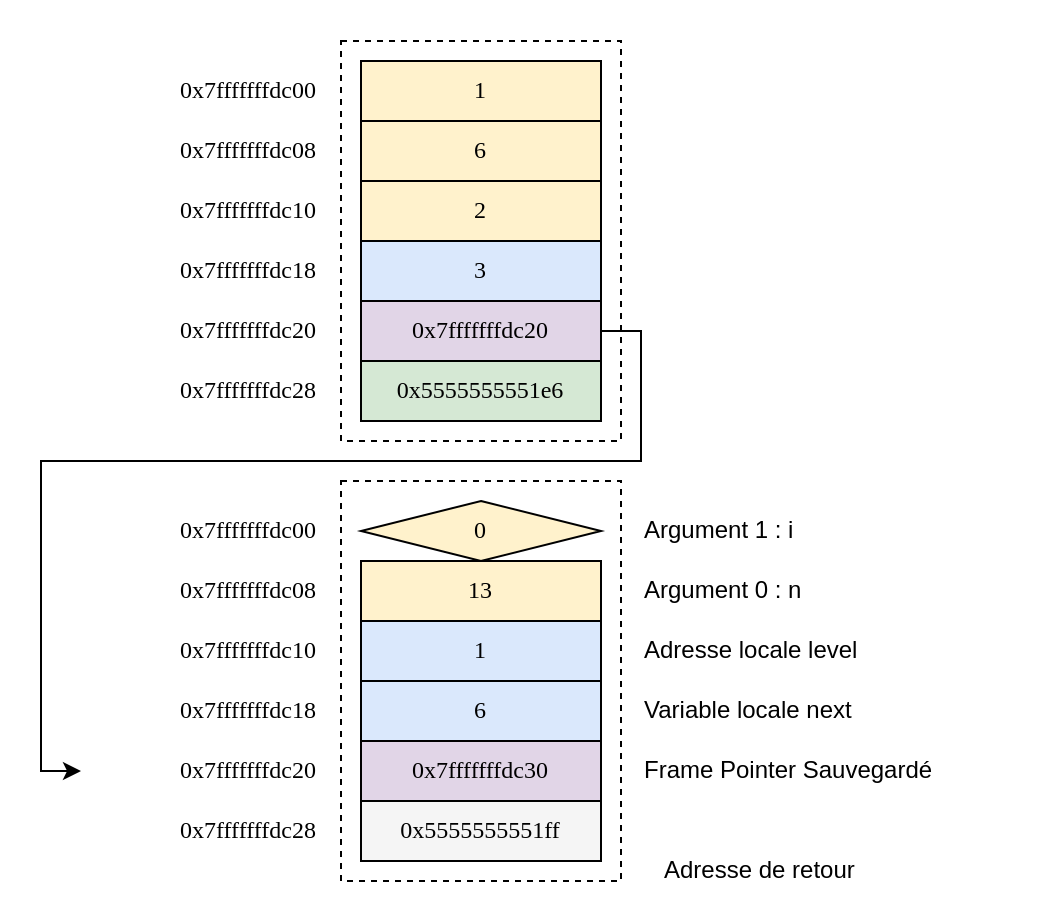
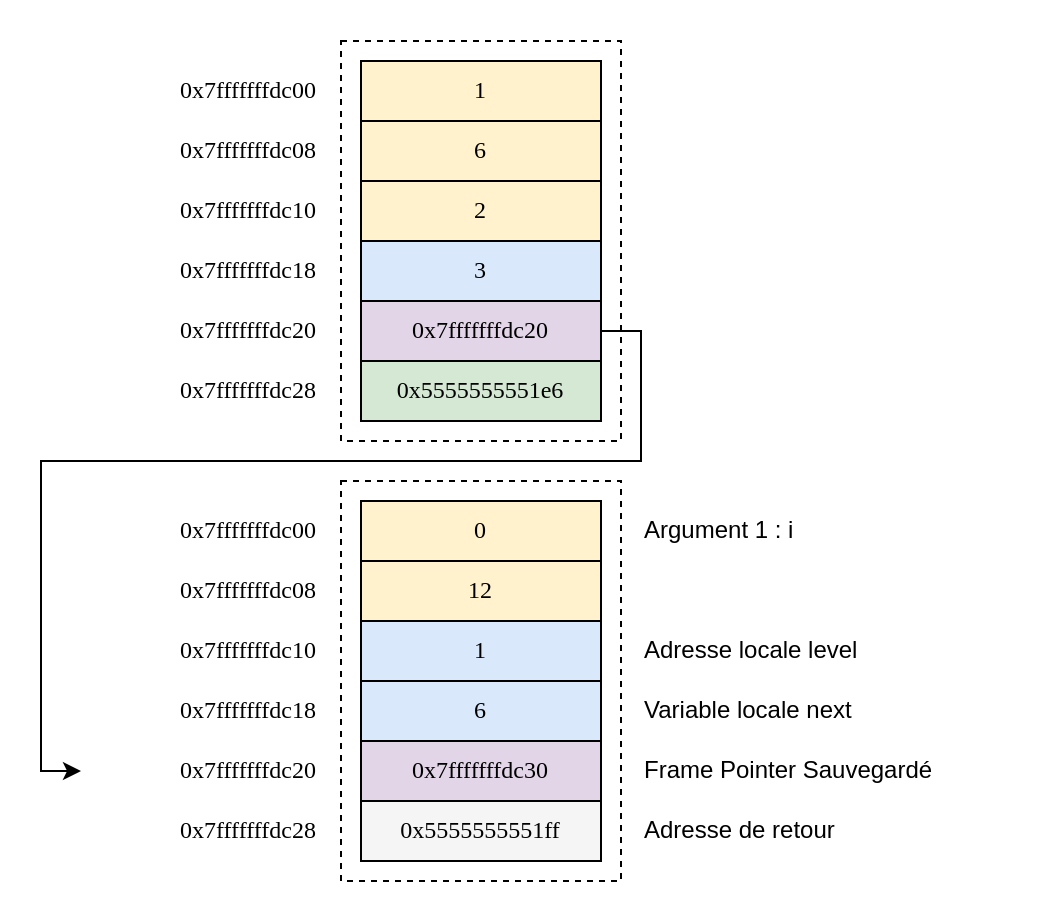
(481, 531) -> (481, 531)
(481, 591) -> (481, 591)
(821, 591) -> none
(841, 871) -> (821, 831)
